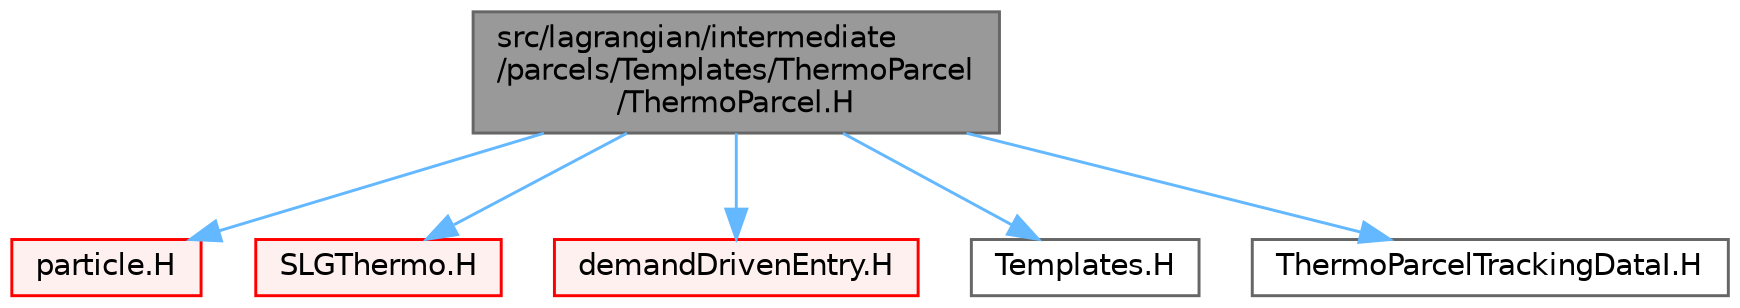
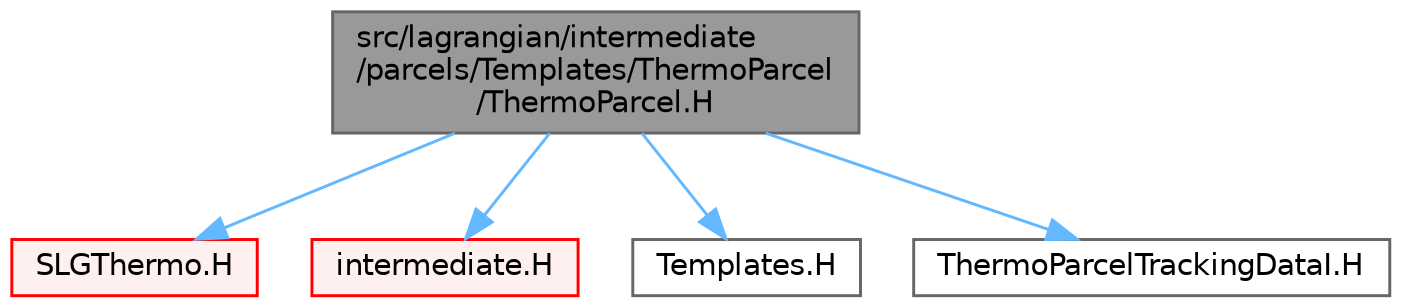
(106, 268) -> none
(736, 268) -> (445, 268)
